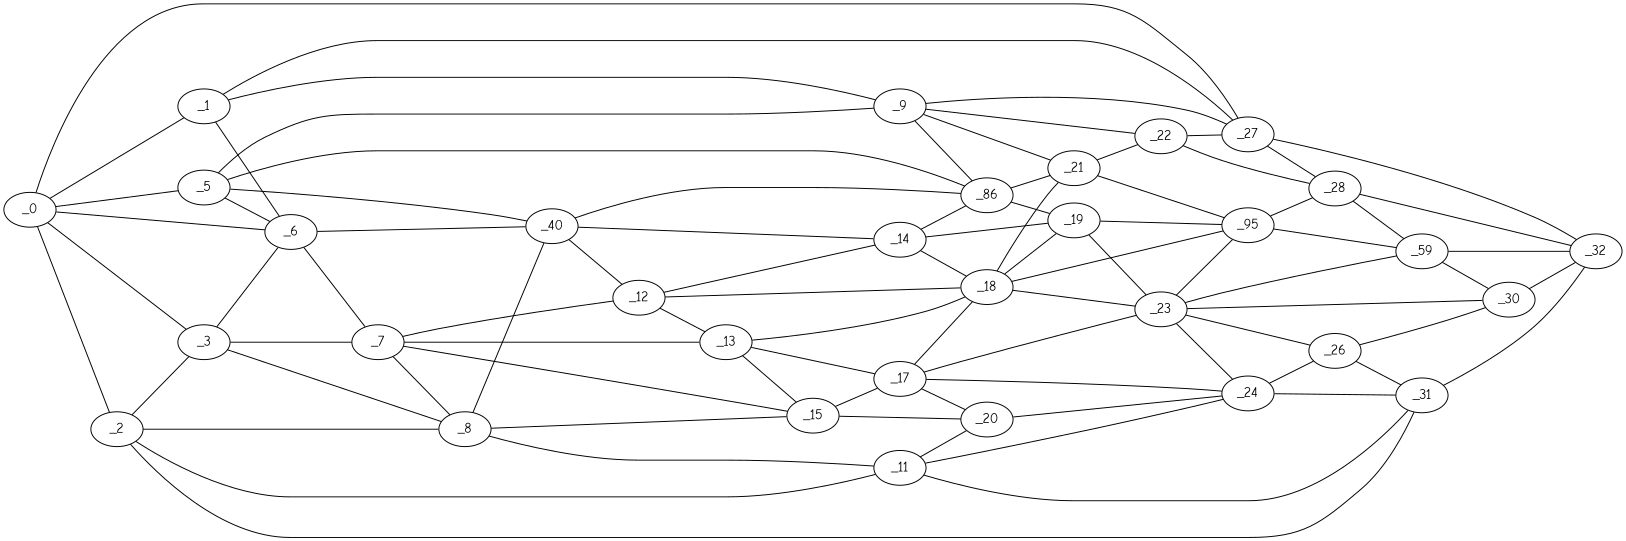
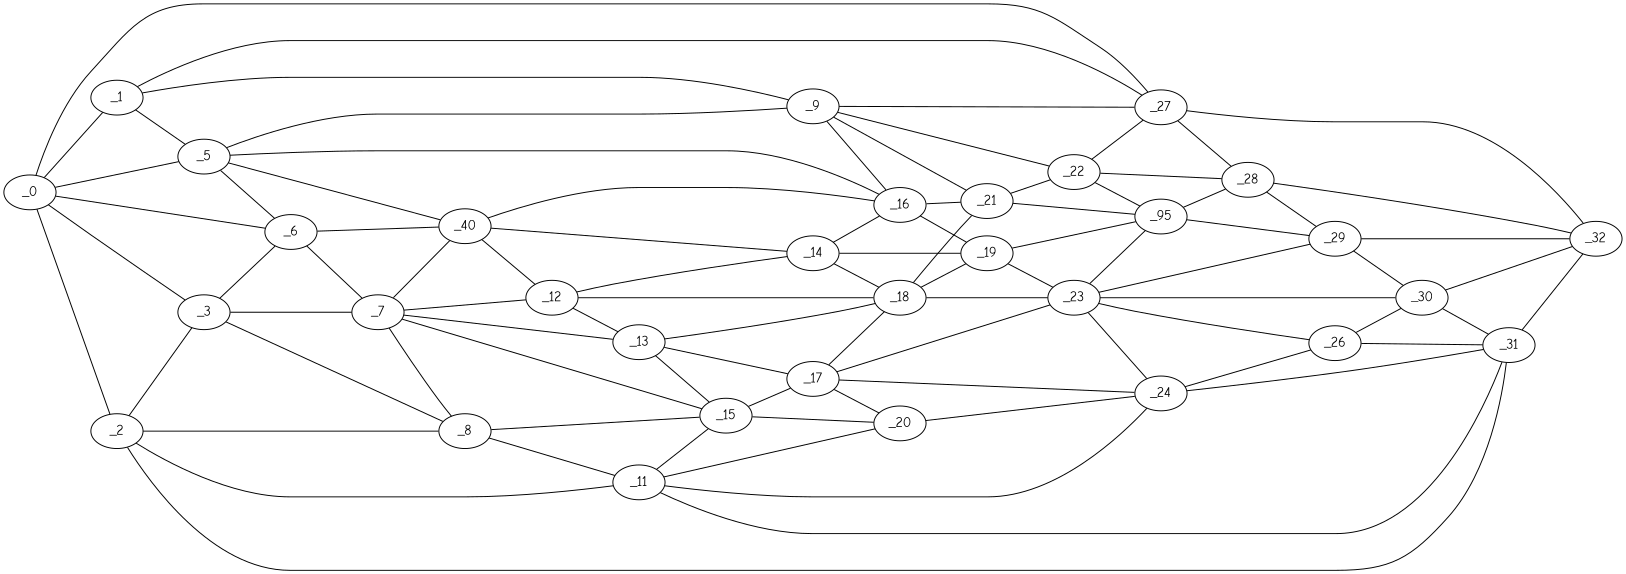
(246, 167) -> (160, 127)
(987, 195) -> (900, 205)
(1422, 251) -> (1335, 239)
(1117, 256) -> (1118, 194)
none -> (1466, 321)
(508, 328) -> (422, 269)
none -> (682, 449)
